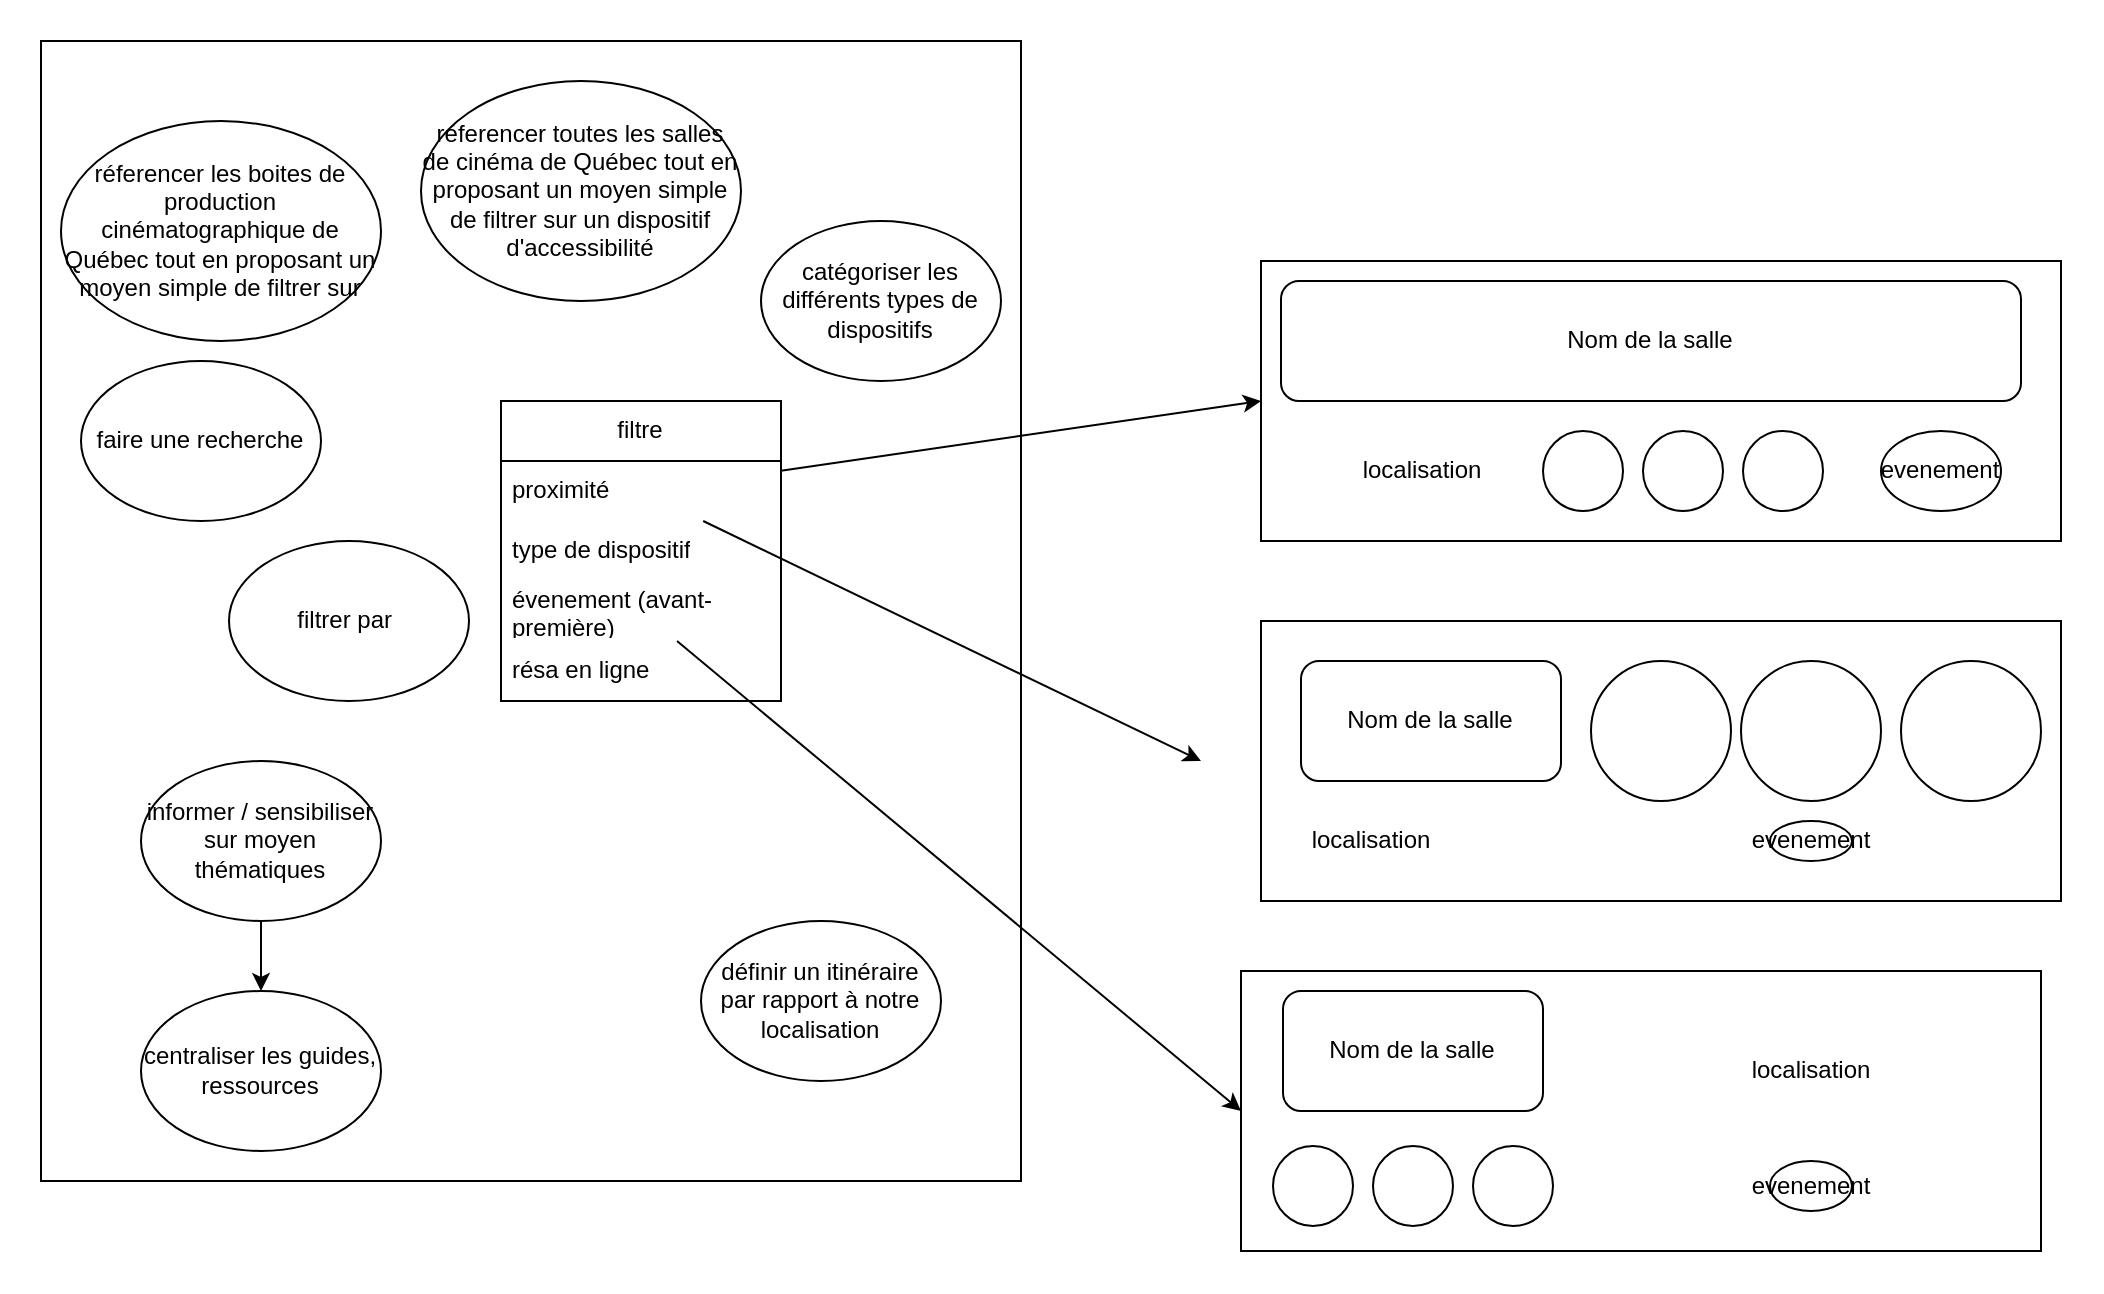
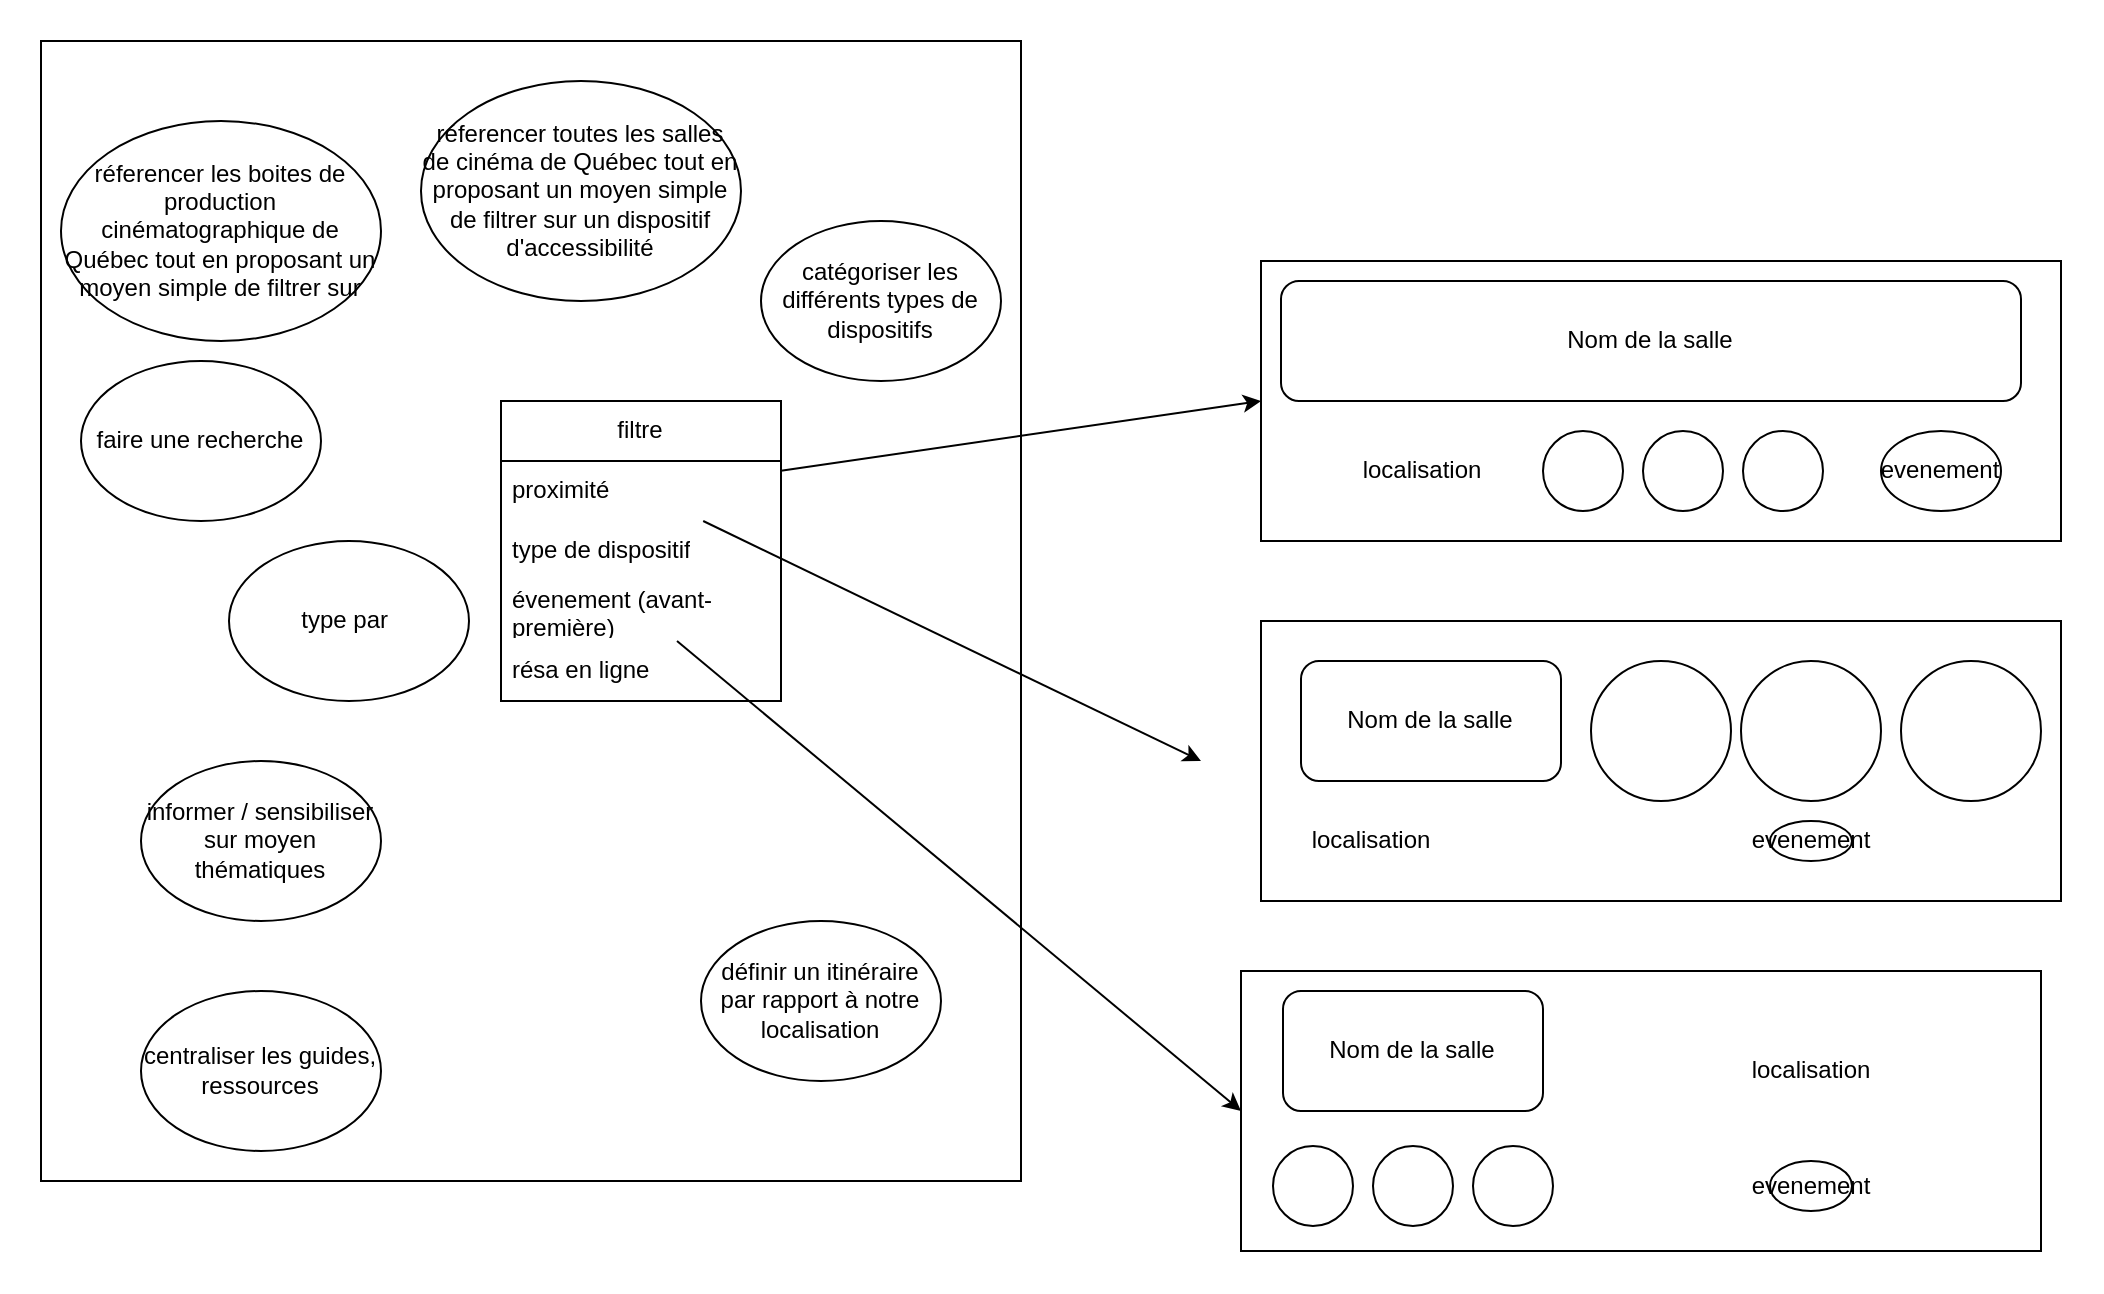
(349, 621) -> (349, 621)
(261, 949) -> none
